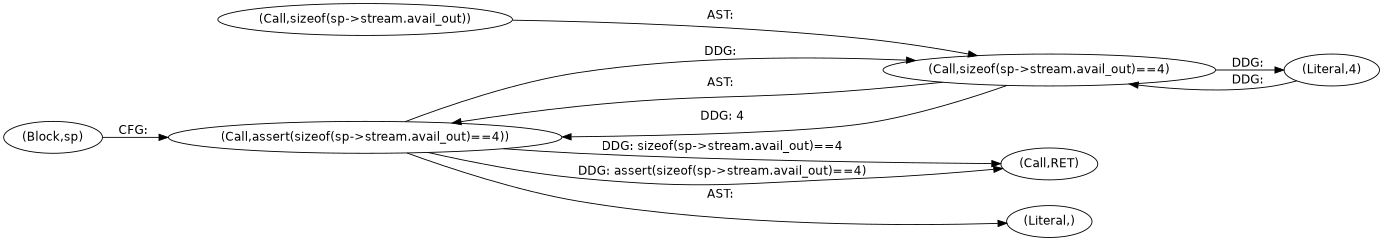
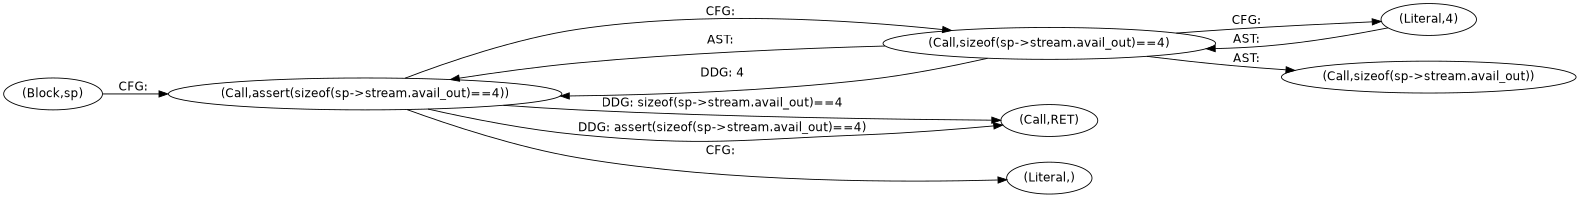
(741, 29) -> (1216, 64)
(722, 52) -> (722, 12)
(1250, 63) -> (1249, 21)
(1250, 80) -> (1249, 39)
(722, 195) -> (722, 151)
